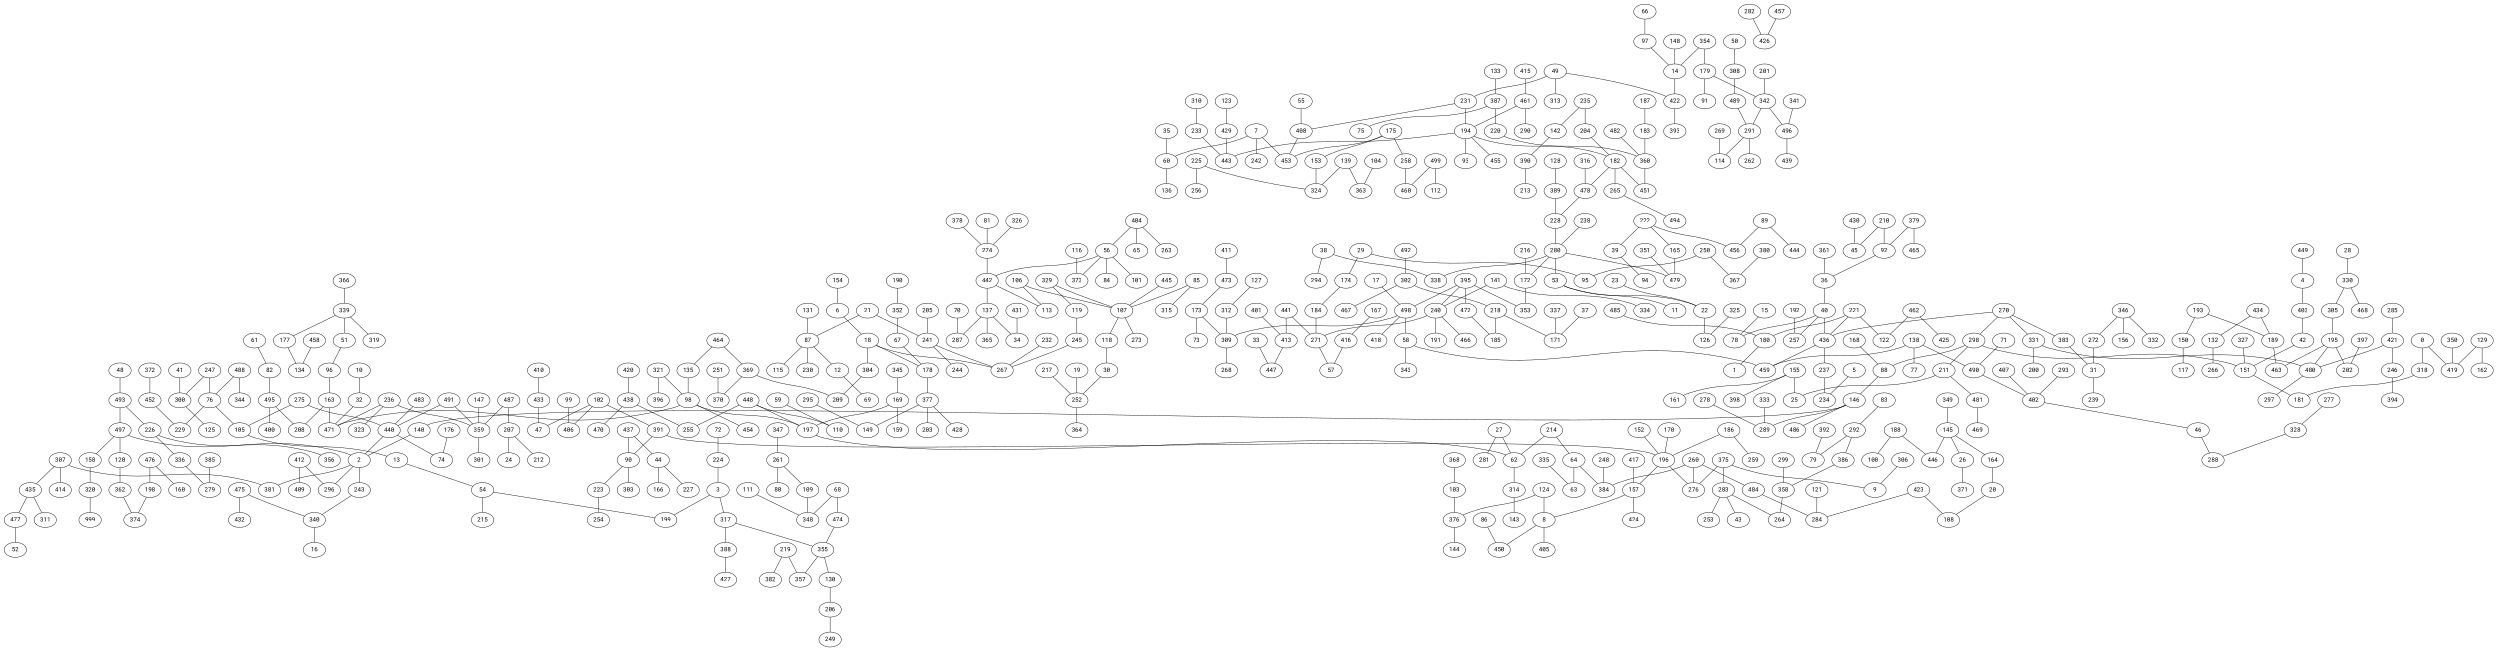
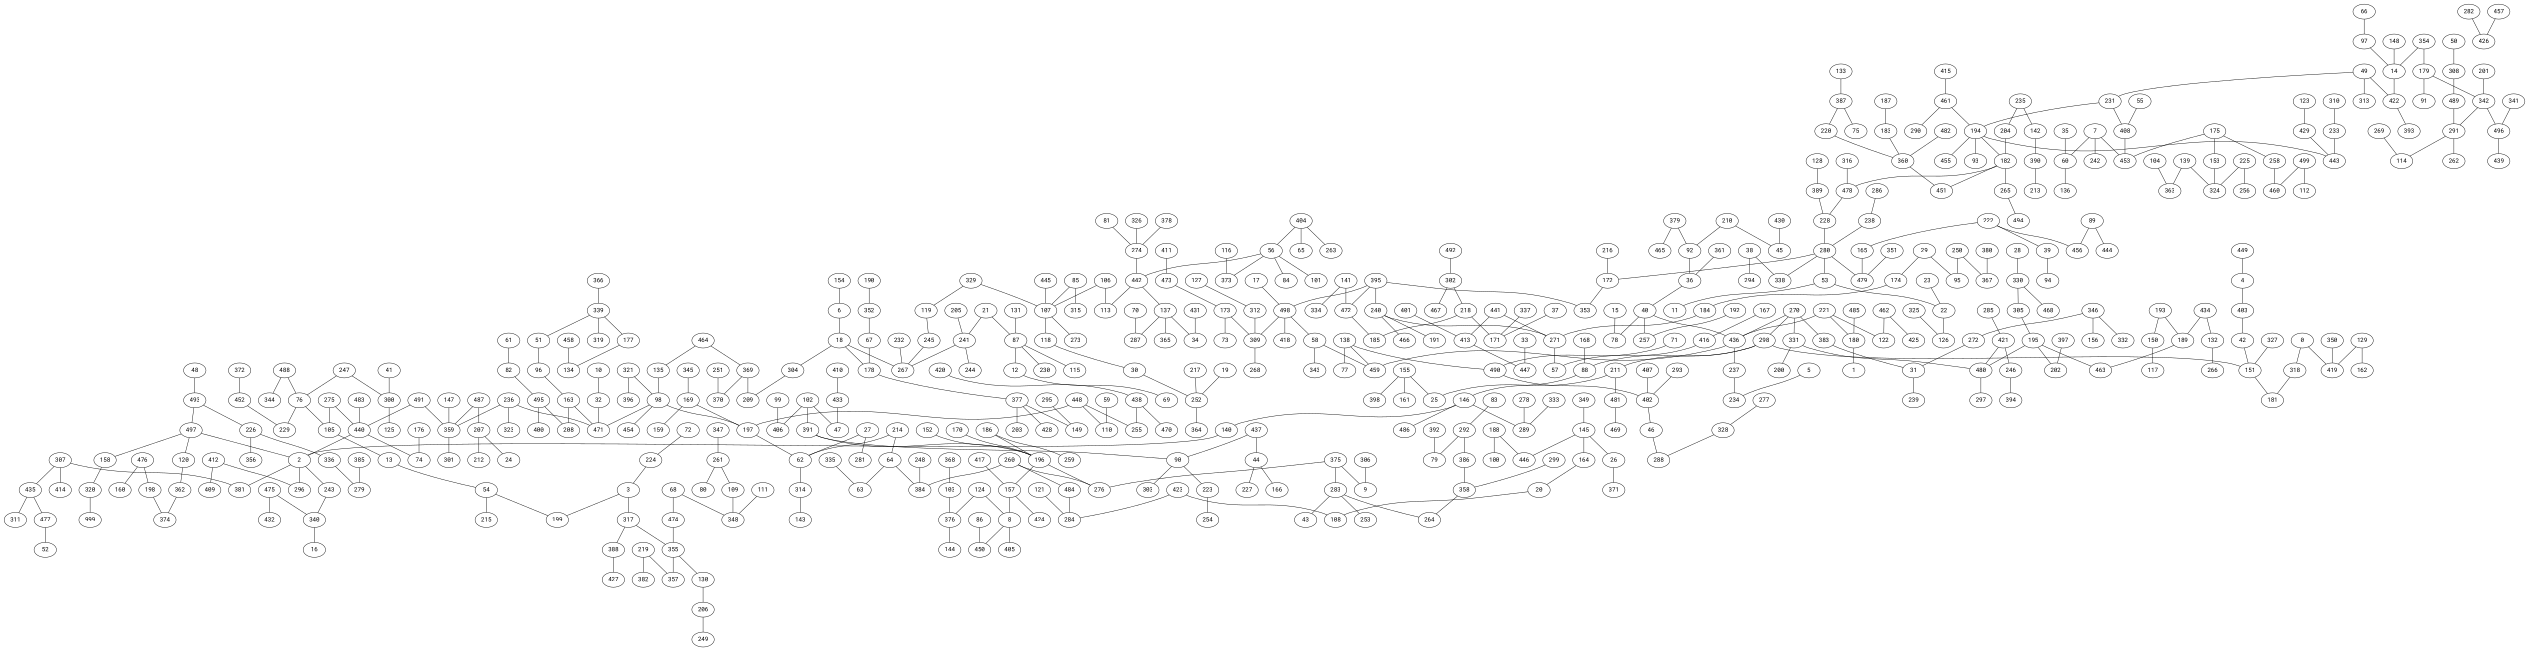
none -> (1877, 191)
(1469, 294) -> (1346, 296)
